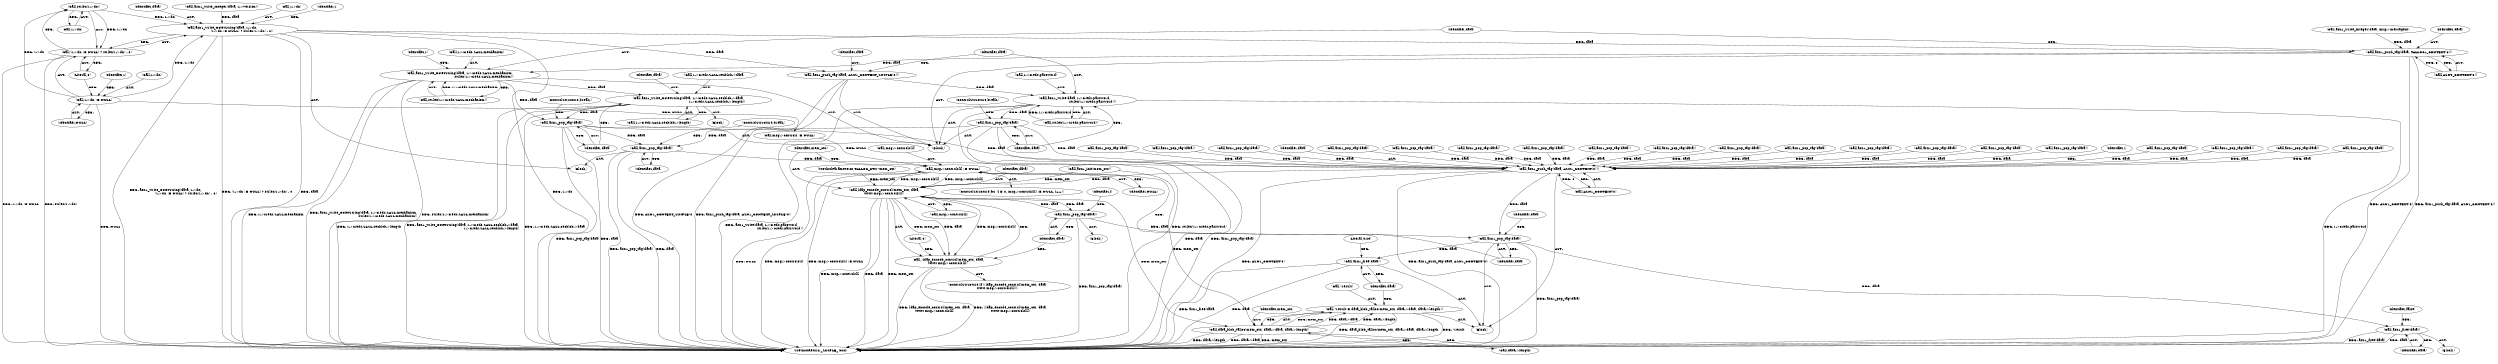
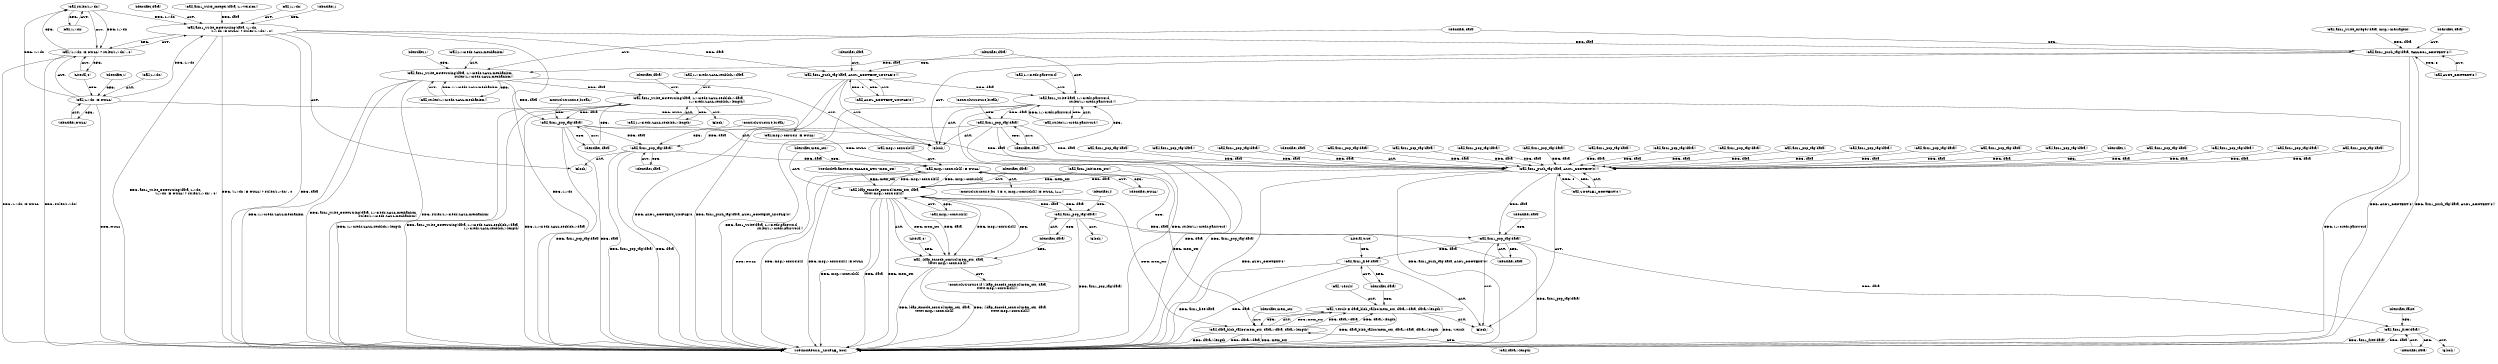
(2439, 61) -> none
none -> (885, 100)
(1596, 192) -> (1596, 192)
(1396, 341) -> none
